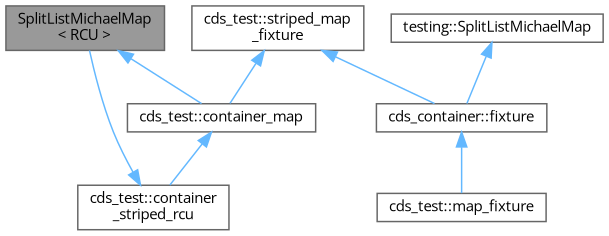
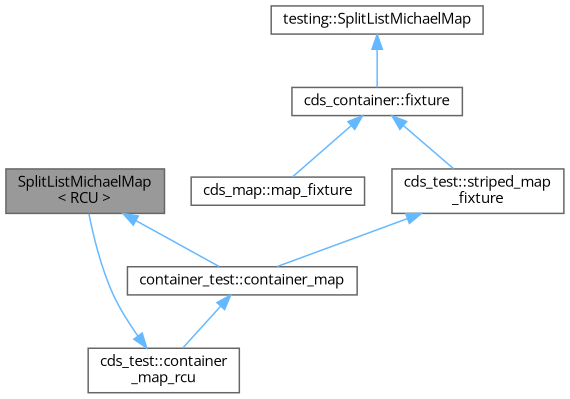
(385, 80) -> (429, 147)
(222, 118) -> (242, 281)
(153, 207) -> (164, 370)
(462, 207) -> (278, 191)
